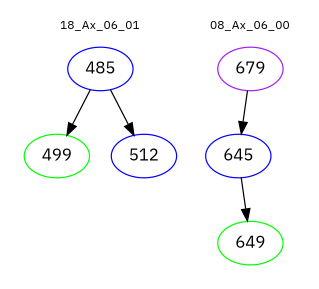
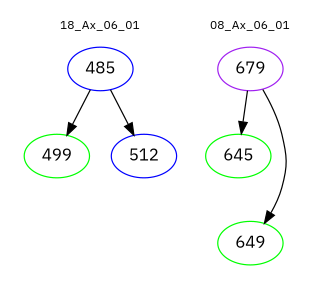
(250, 26) -> (250, 26)
(238, 156) -> (238, 156)
(243, 193) -> (285, 150)
